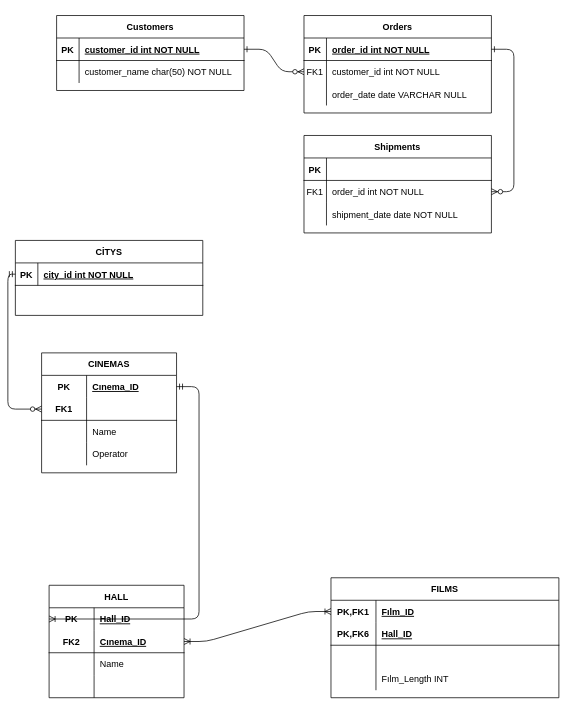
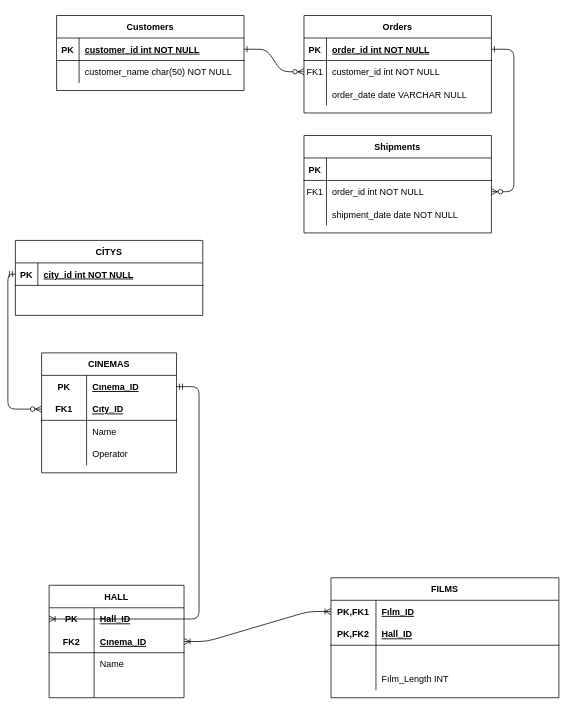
none -> (132, 409)
(353, 635) -> (353, 635)
